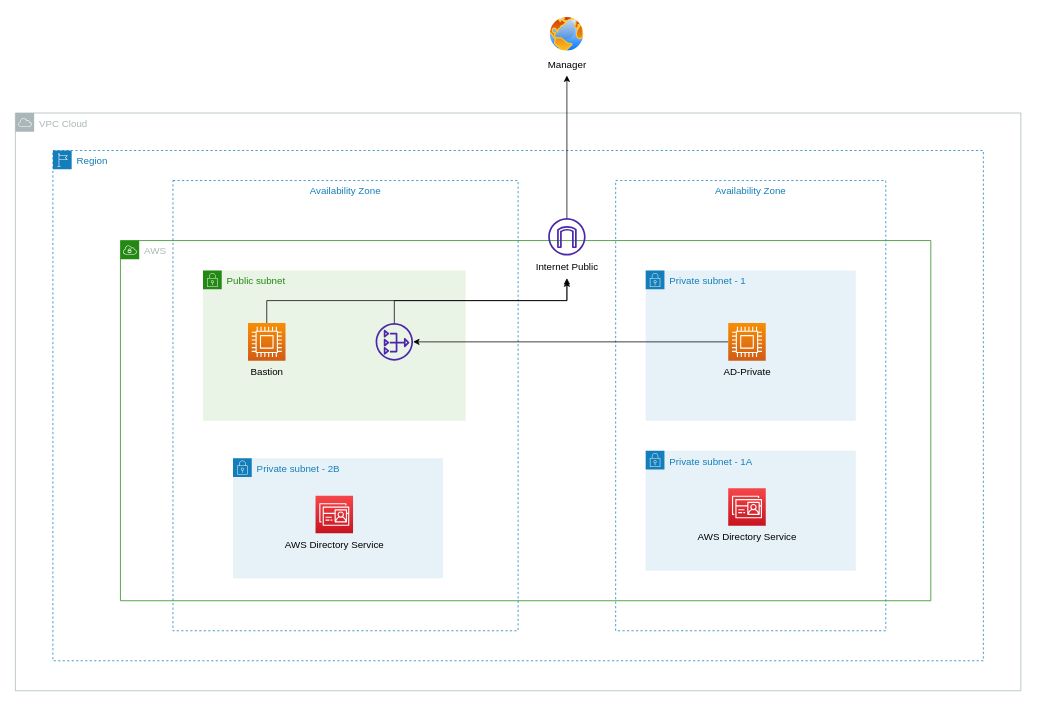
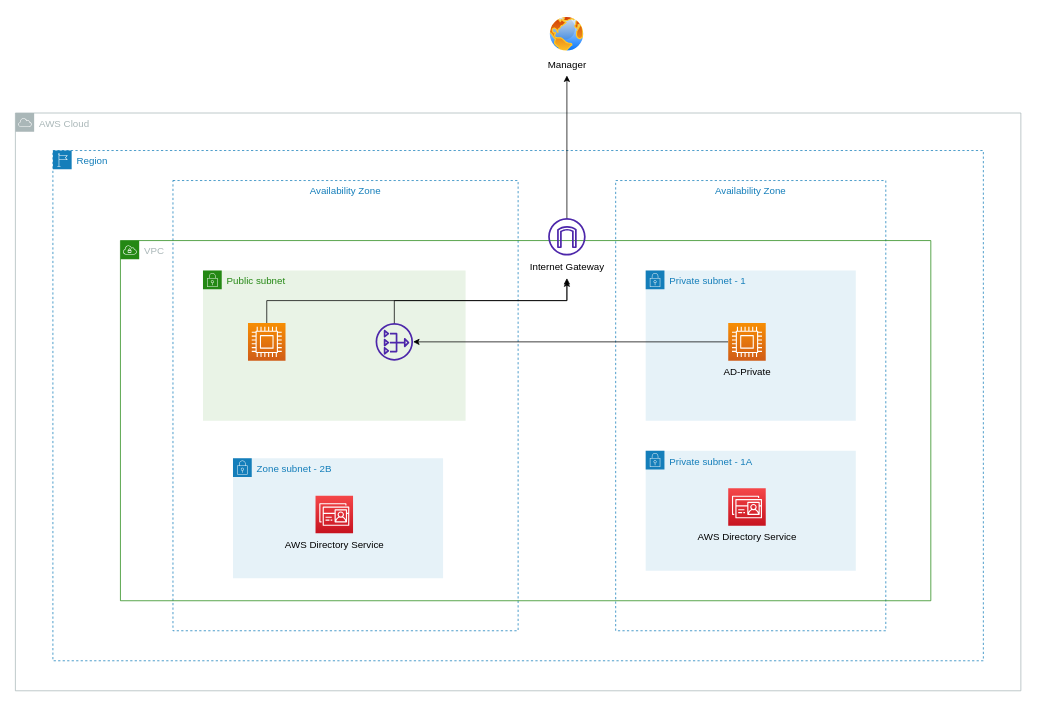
(60, 124) -> (60, 124)
(152, 251) -> (152, 251)
(567, 267) -> (567, 267)
(267, 372) -> none
(300, 469) -> (294, 469)
